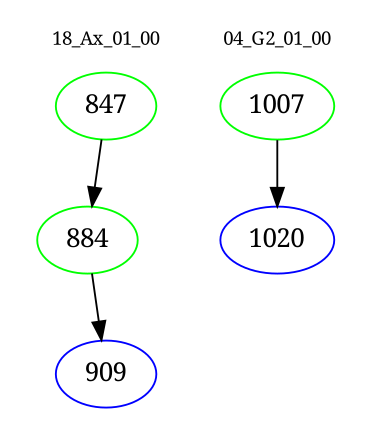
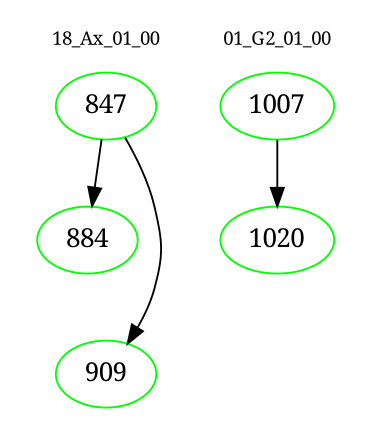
(277, 40) -> (277, 40)
(277, 240) -> (277, 240)
(95, 297) -> (160, 231)
(106, 374) -> (106, 374)
